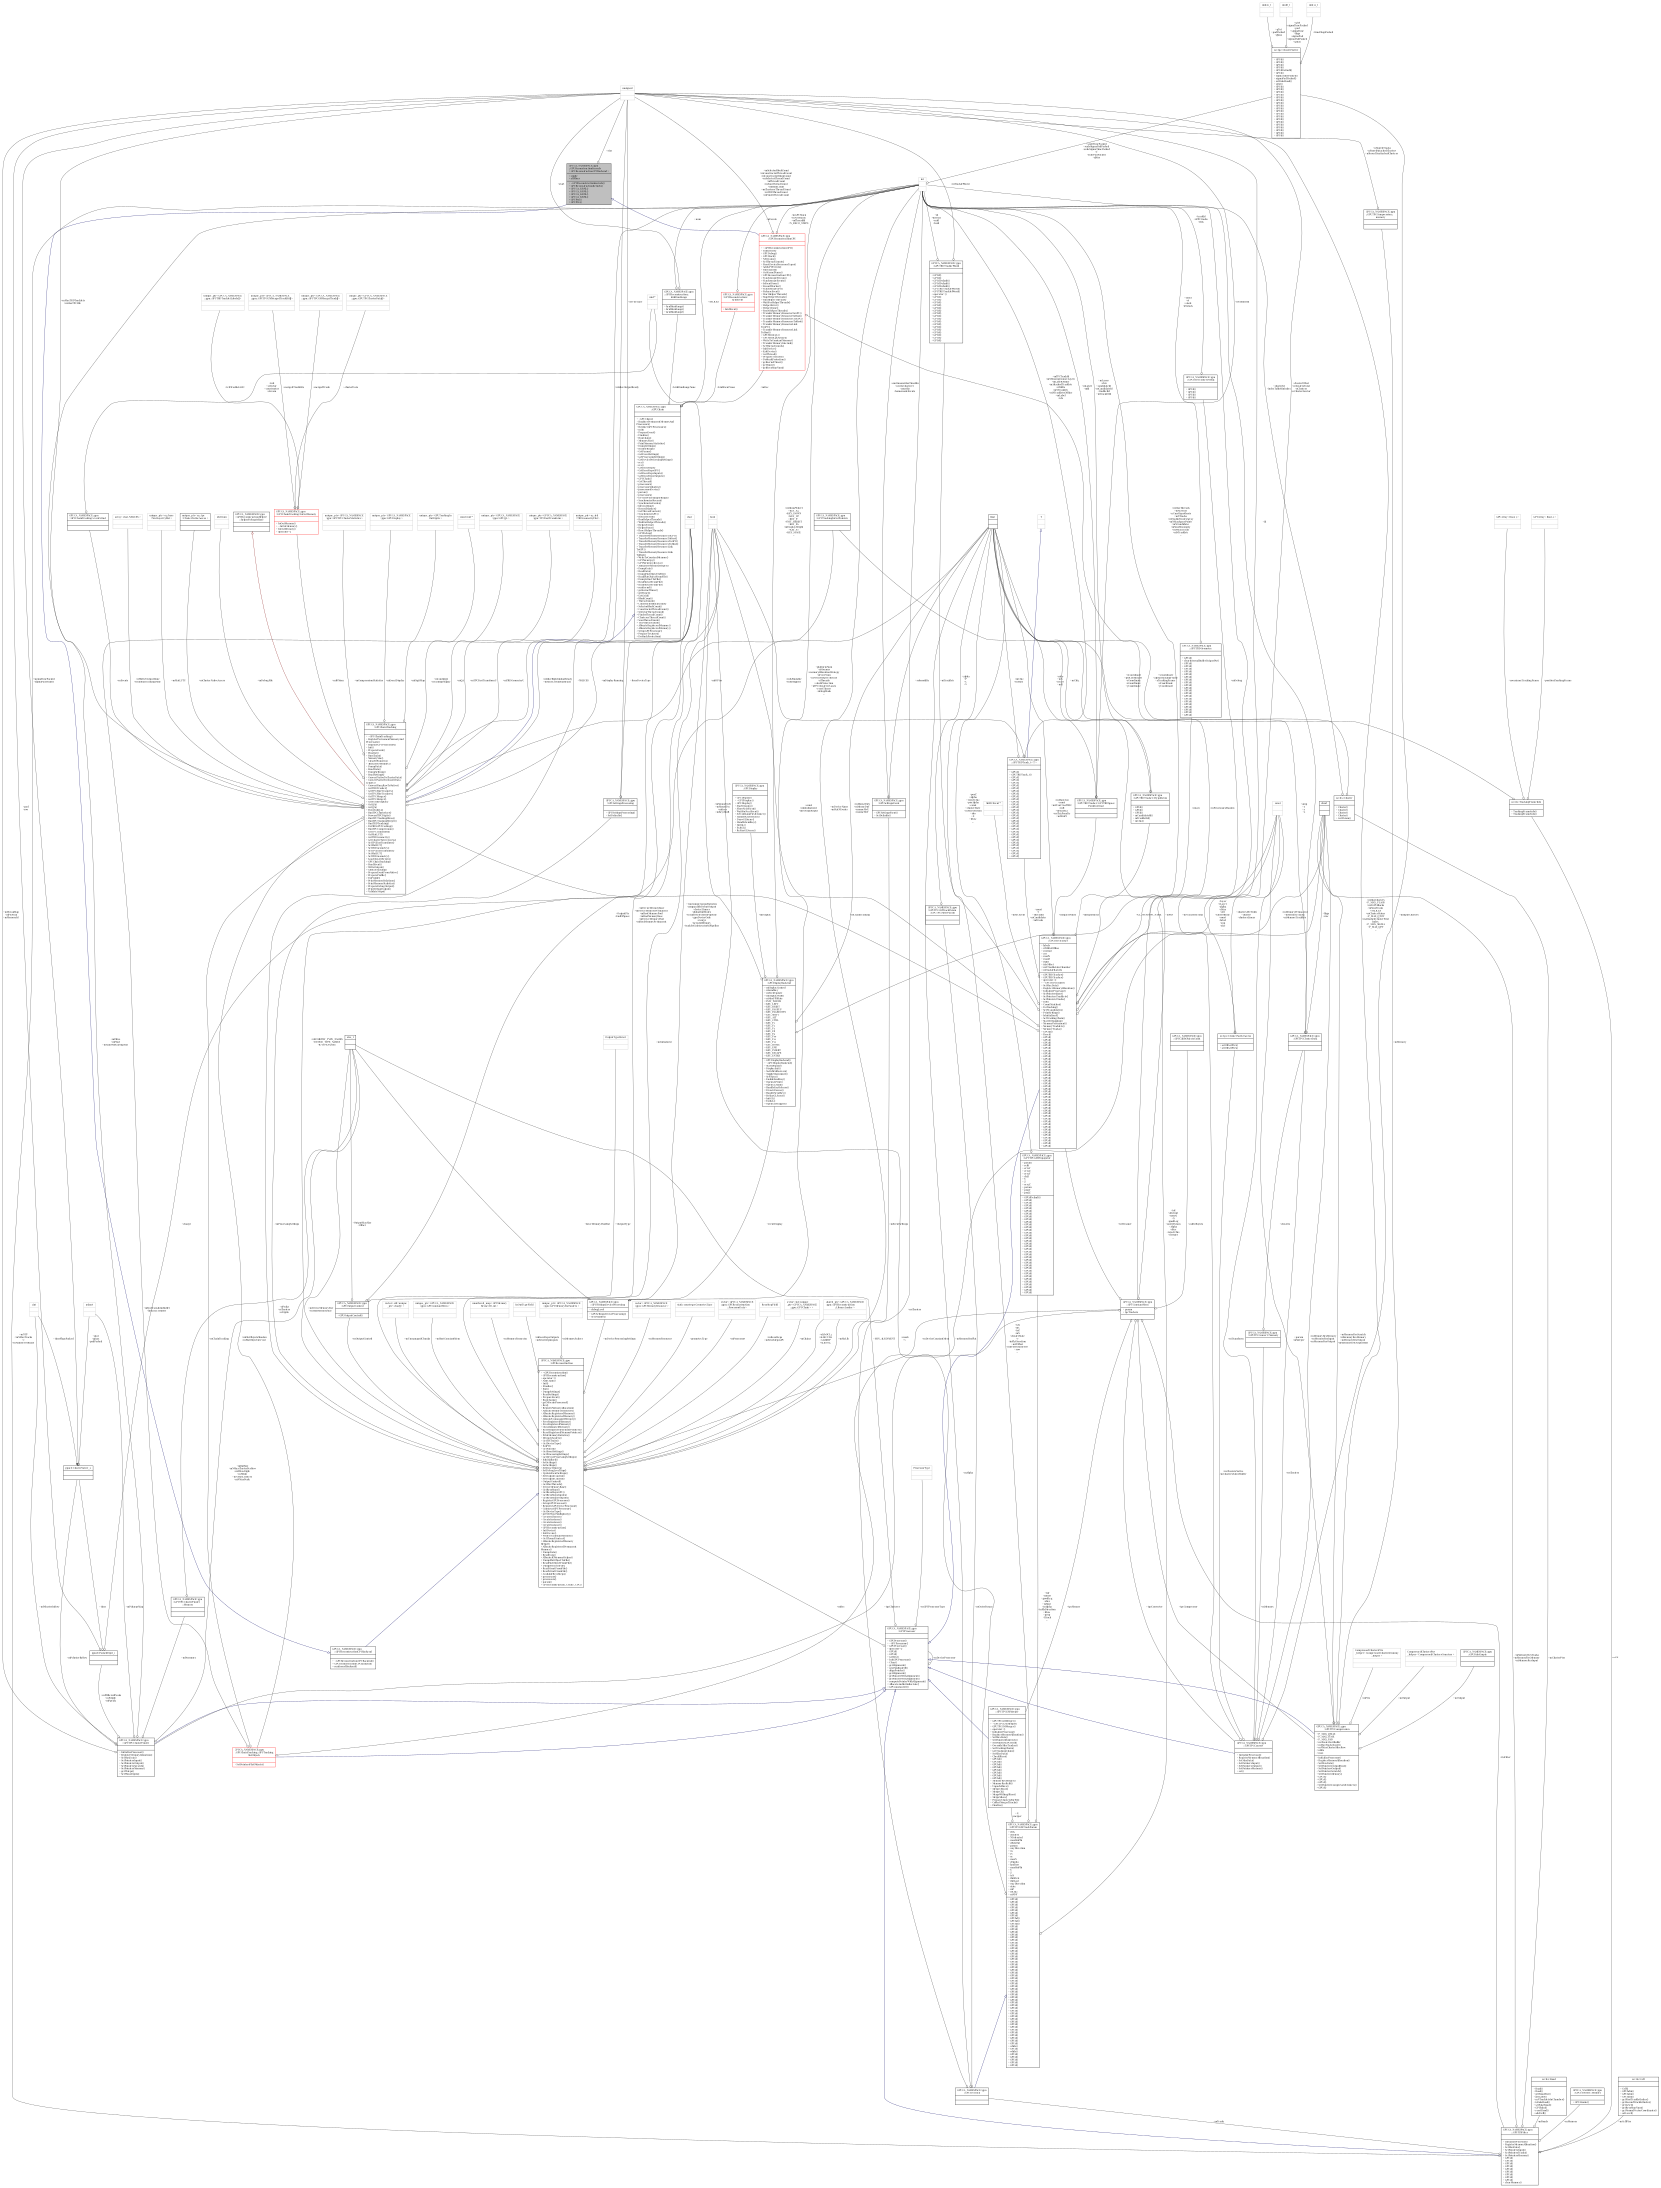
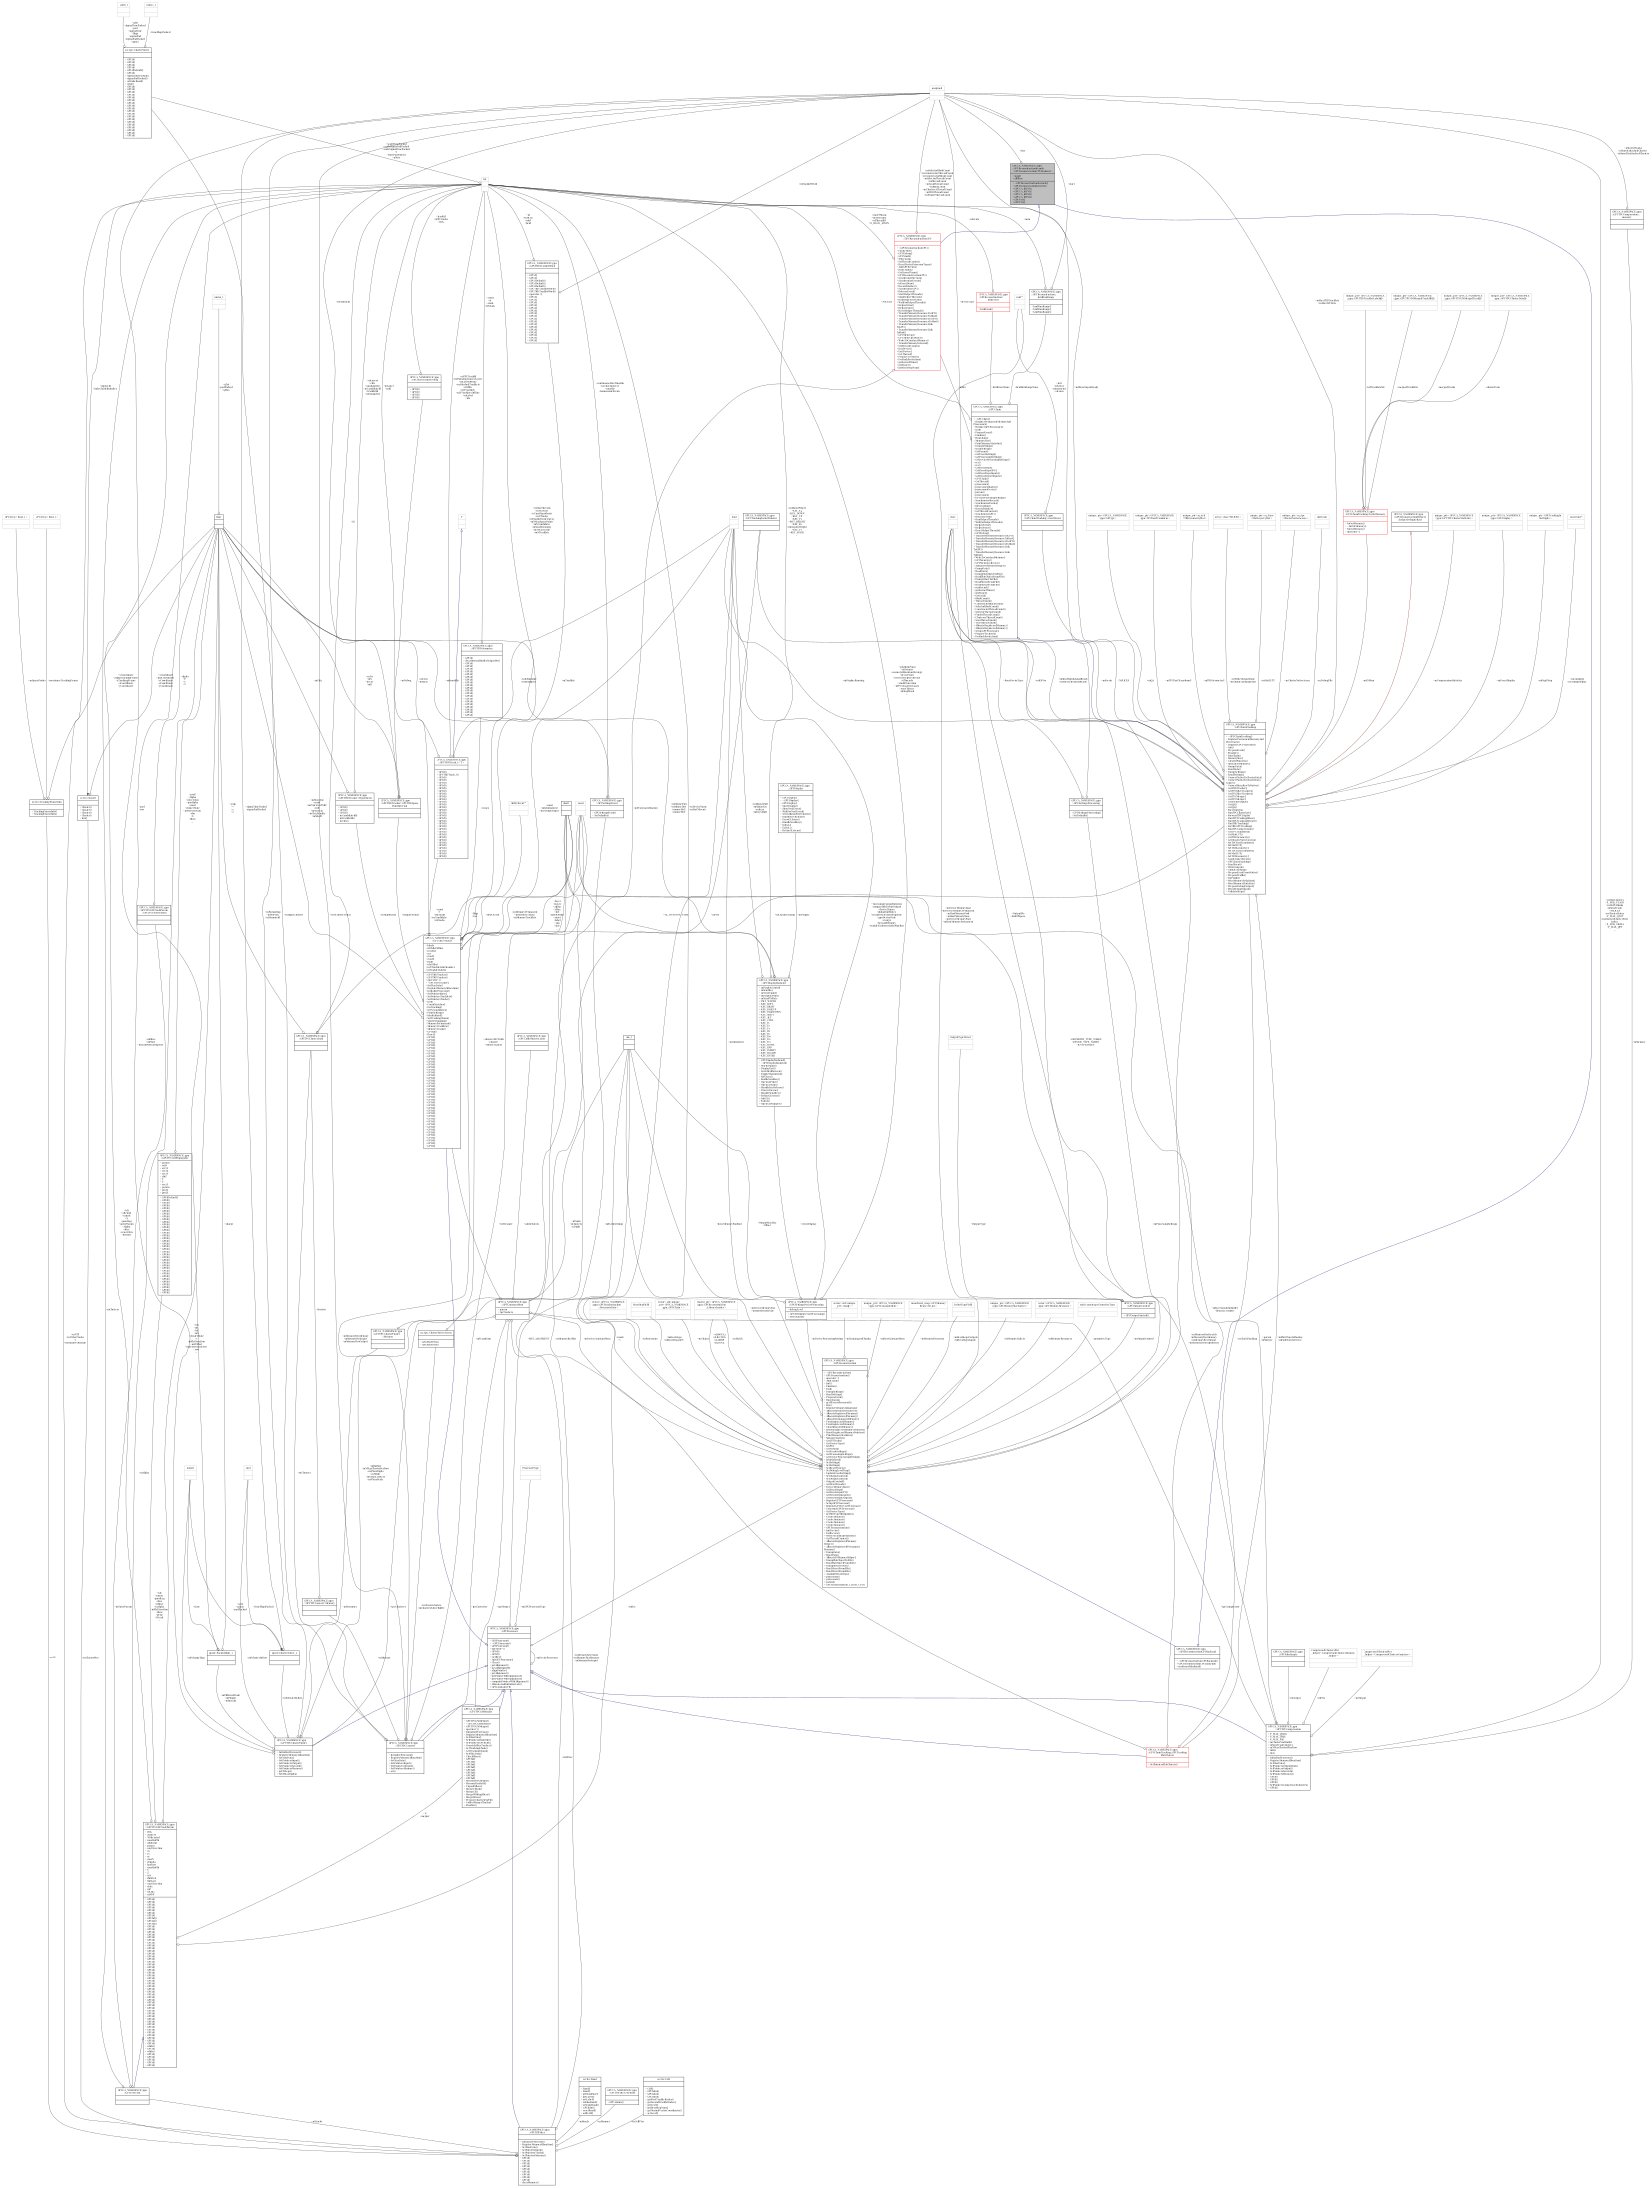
(1269, 31) -> (219, 410)
(1296, 293) -> none
(1265, 341) -> (102, 318)
(195, 522) -> (1295, 522)
(1557, 681) -> (37, 681)
(1343, 818) -> (83, 818)
(91, 1564) -> (188, 1570)
(1549, 2100) -> (588, 2100)
